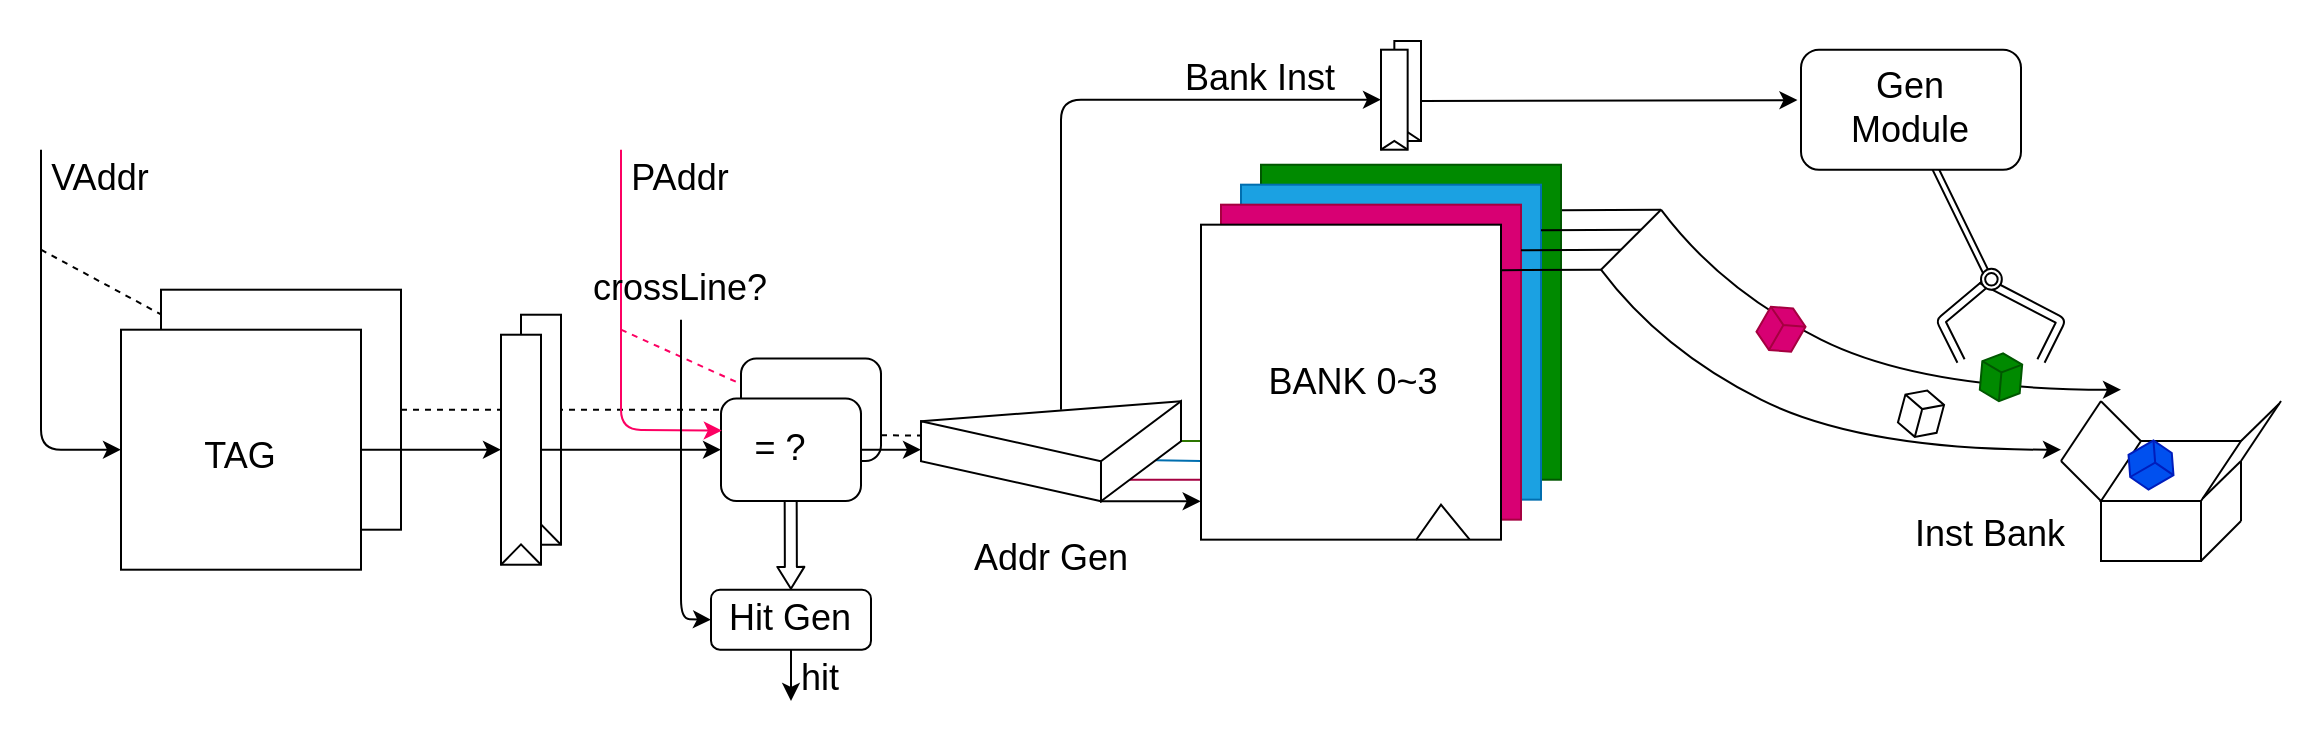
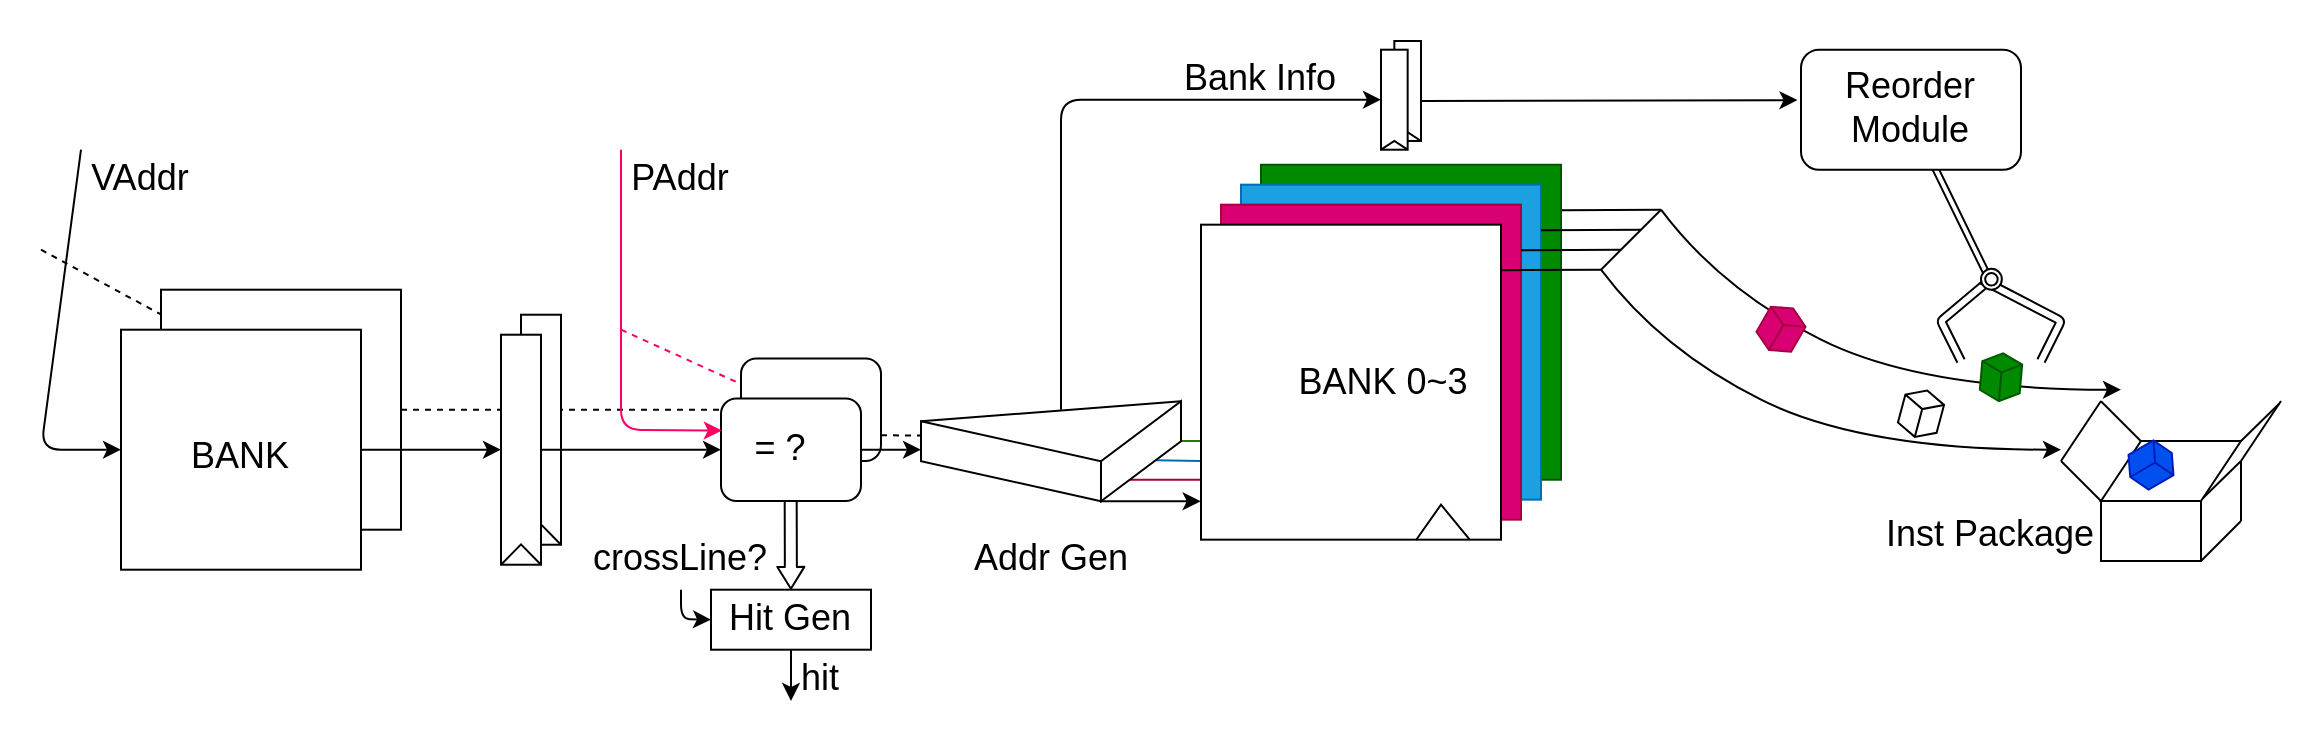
(1261, 79) -> (1261, 79)
(1911, 109) -> (1911, 109)
(101, 180) -> (141, 180)
(681, 290) -> (681, 560)
(1354, 382) -> (1384, 382)
(241, 479) -> (241, 479)
(1991, 535) -> (1991, 535)
(791, 620) -> (791, 620)
